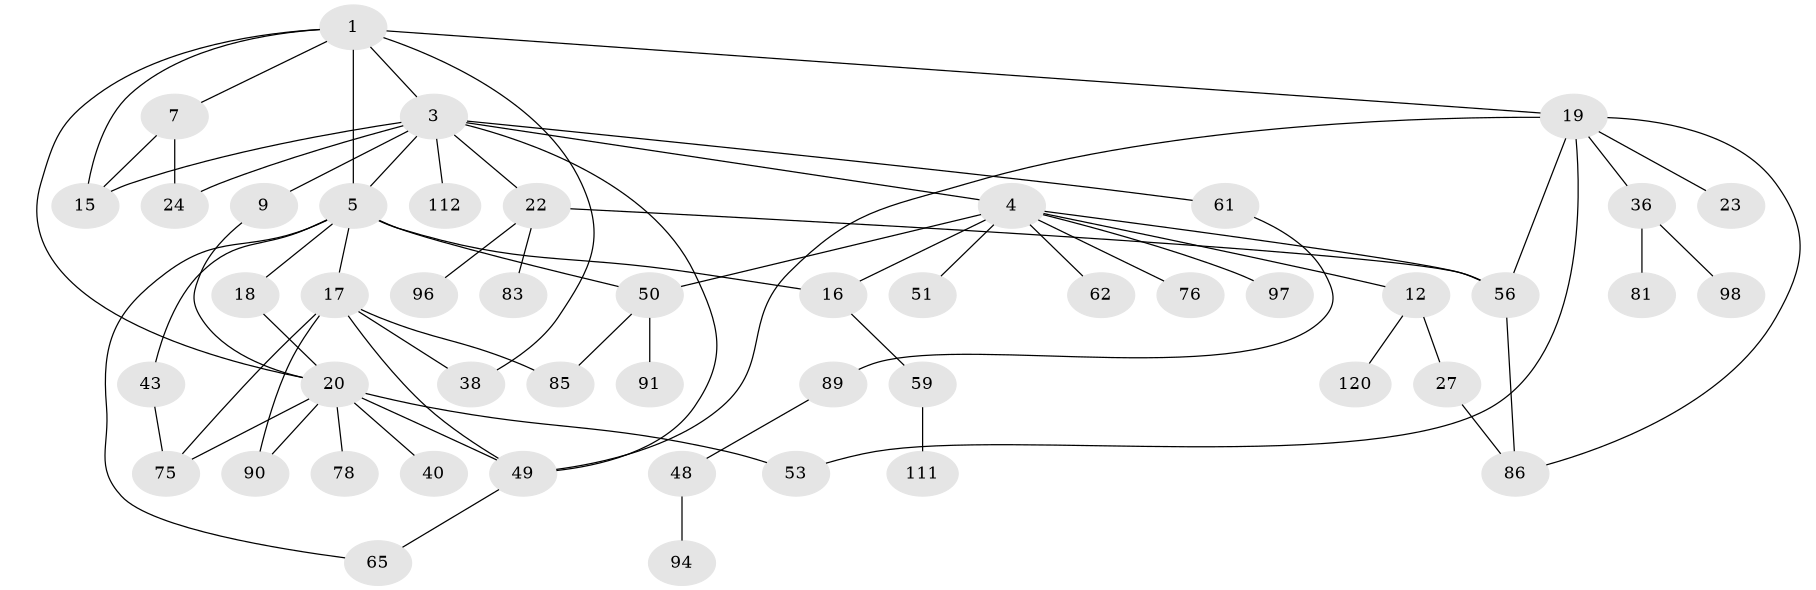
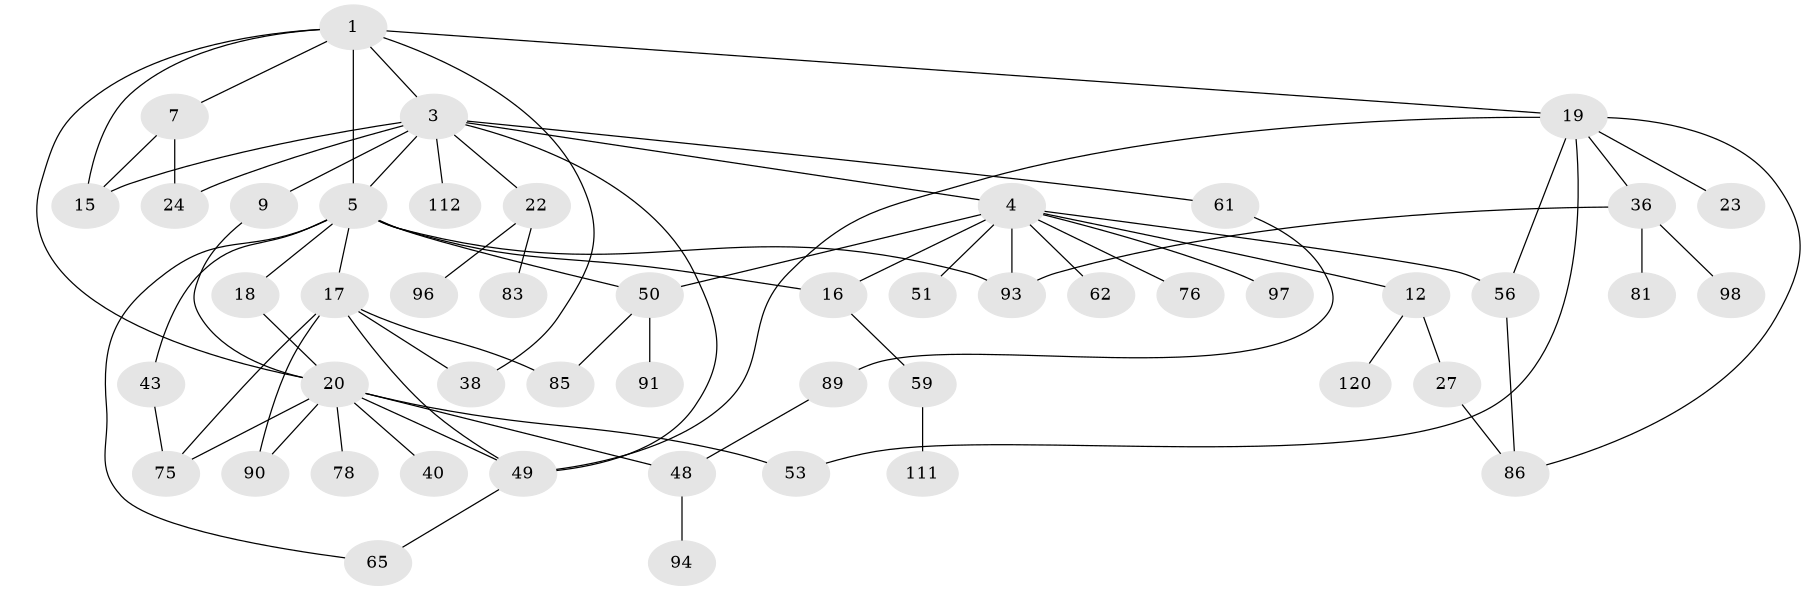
(1027, 234) -> none
none -> (1012, 295)
none -> (508, 429)
